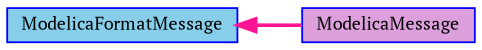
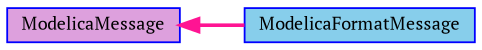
(279, 25) -> (222, 25)
